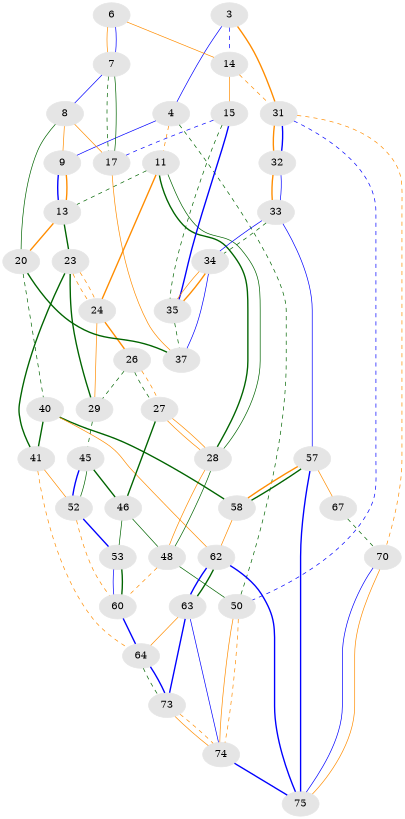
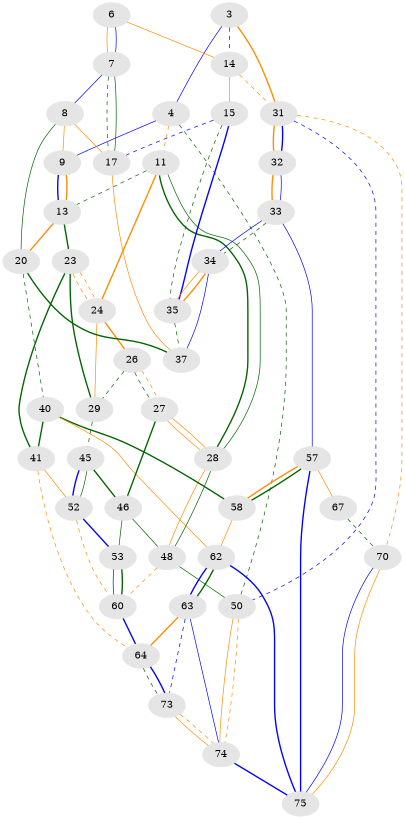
(164, 631) -> (164, 631)
(177, 656) -> (177, 656)
